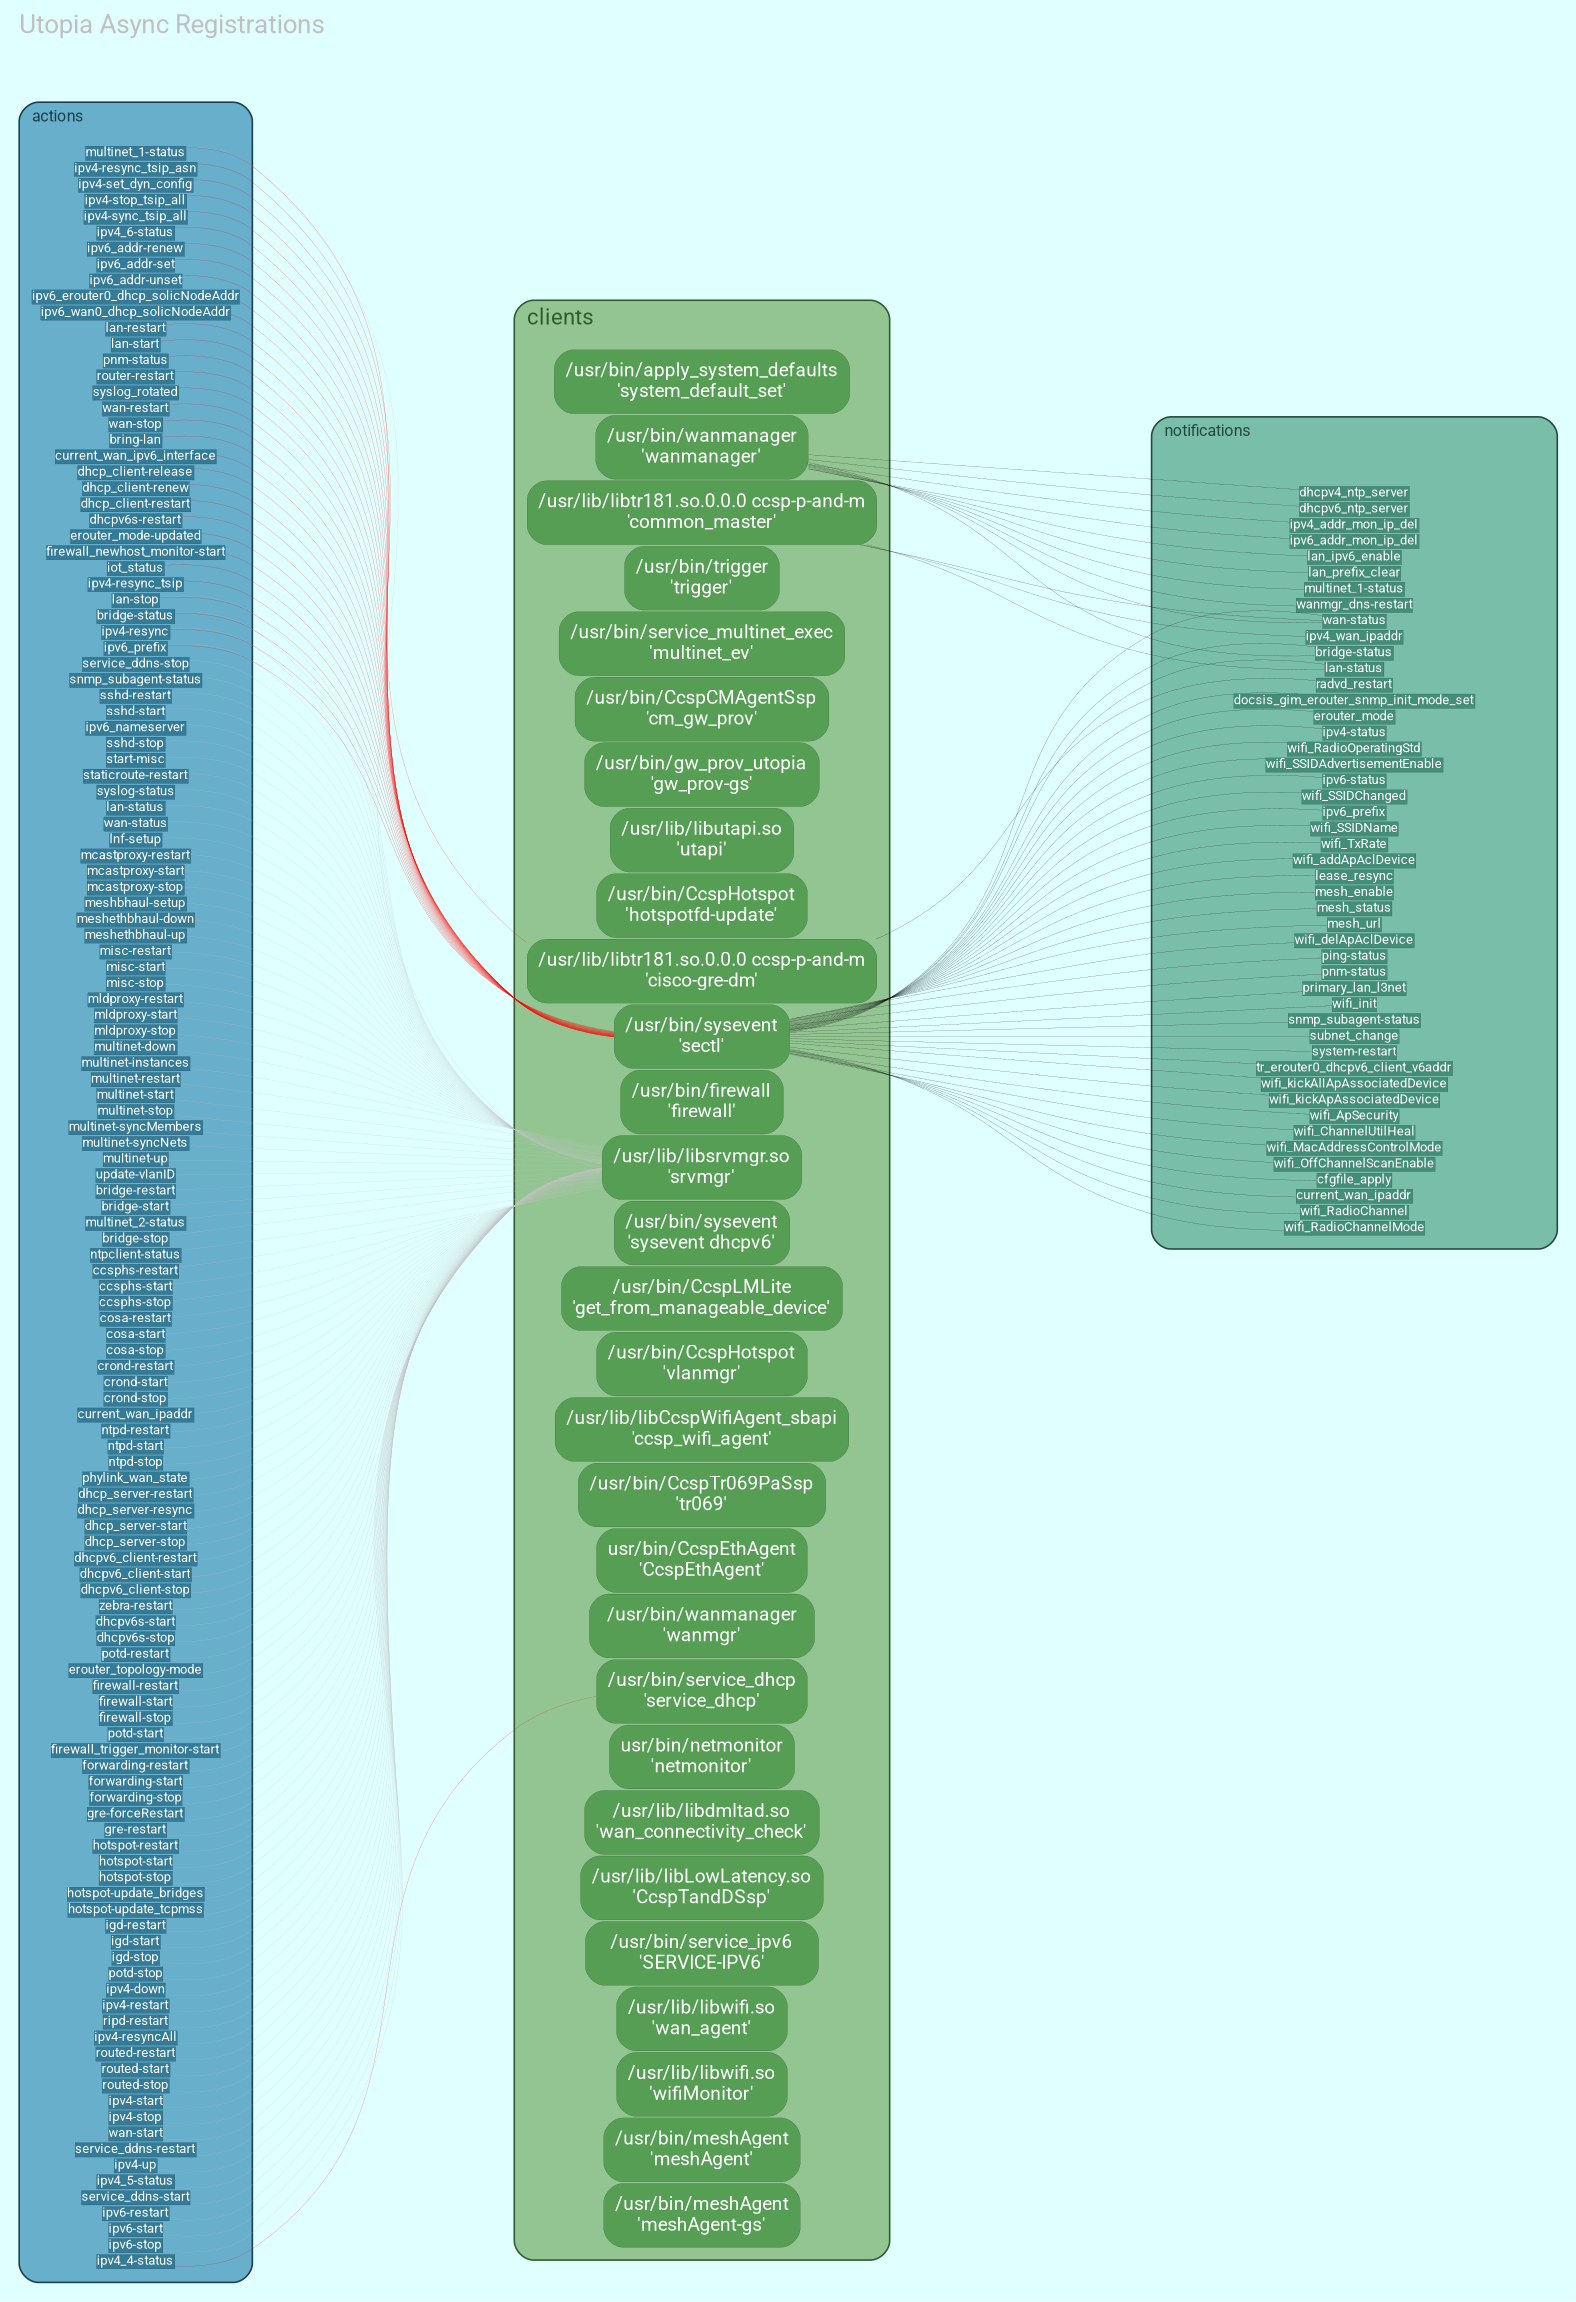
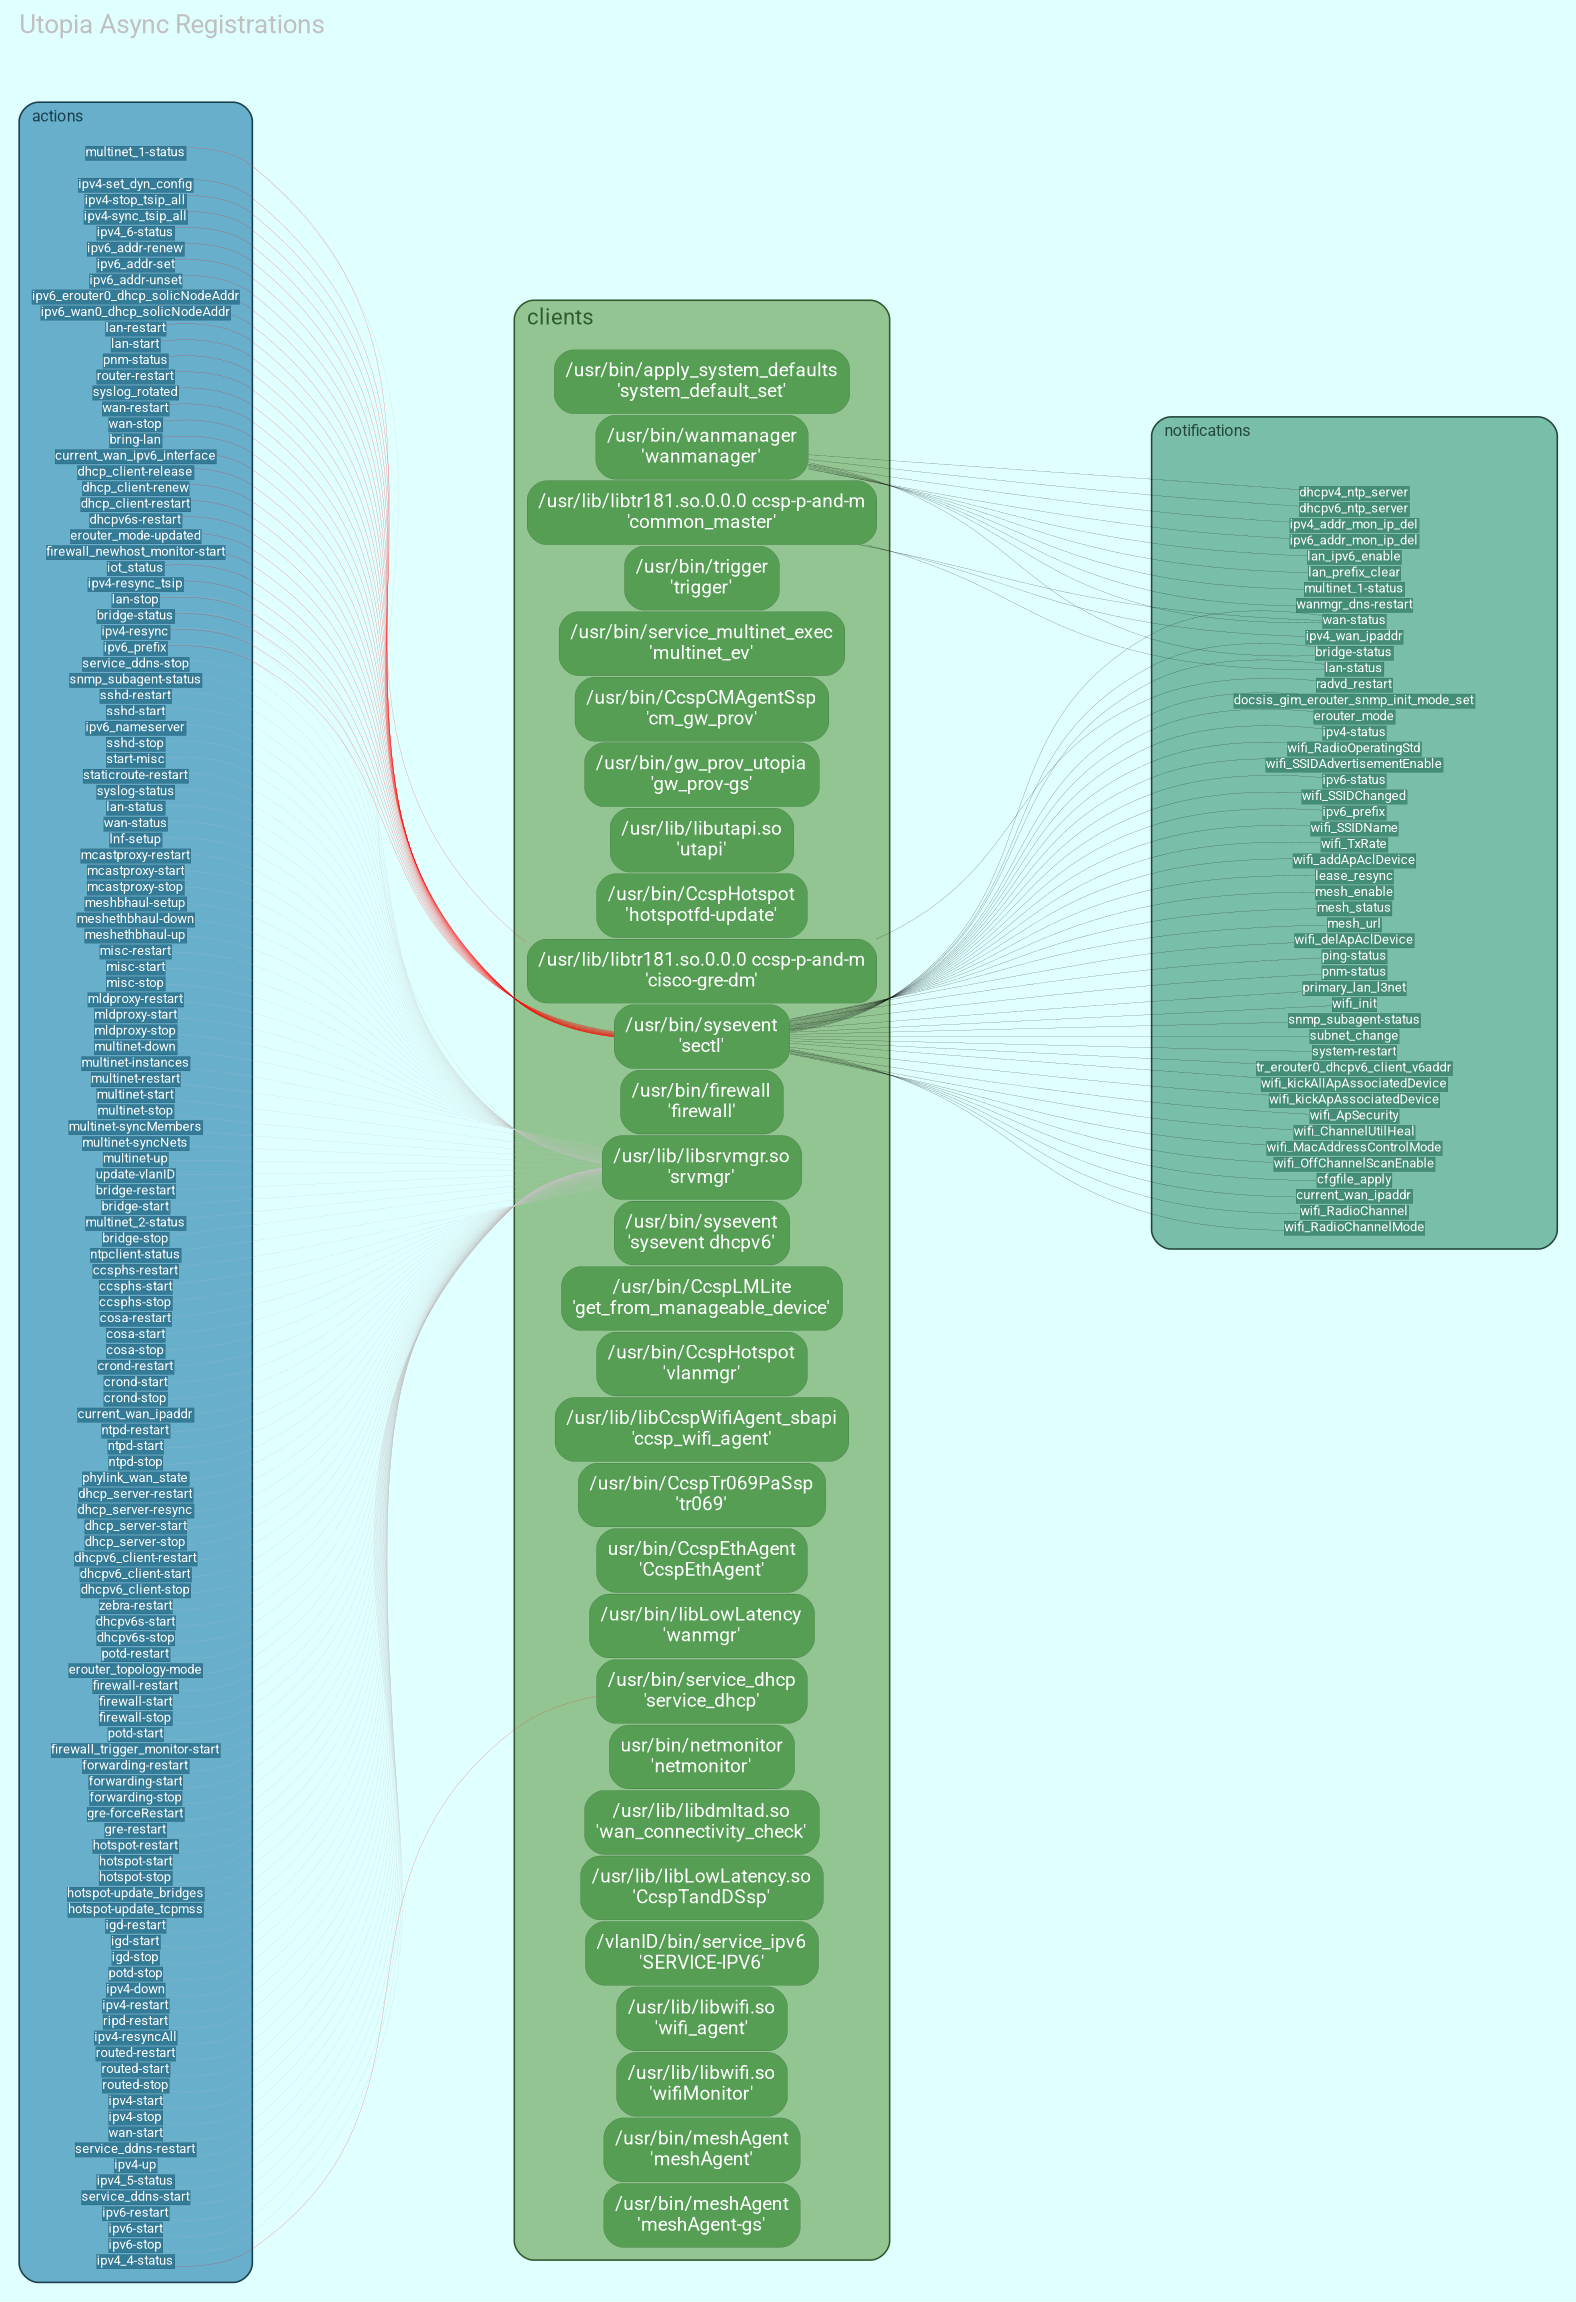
(136, 169) -> none
(702, 1626) -> (702, 1626)
(702, 1953) -> (702, 1953)
(702, 2019) -> (702, 2019)
